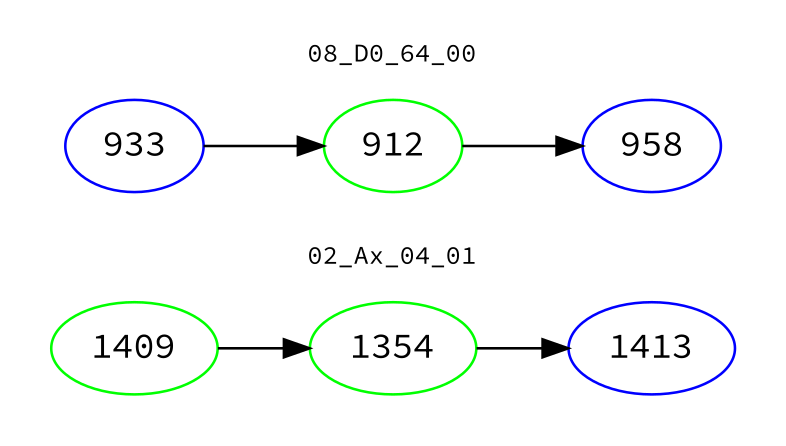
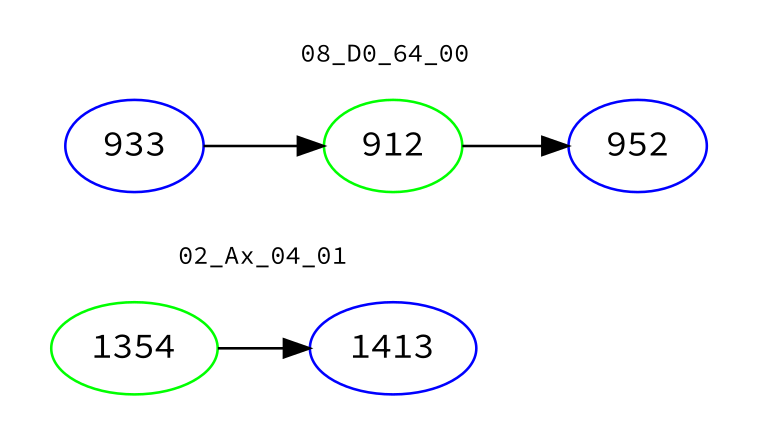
(652, 146) -> (638, 146)
(134, 348) -> none
